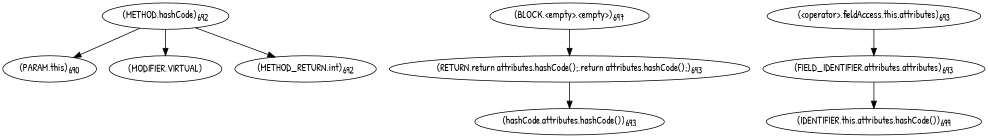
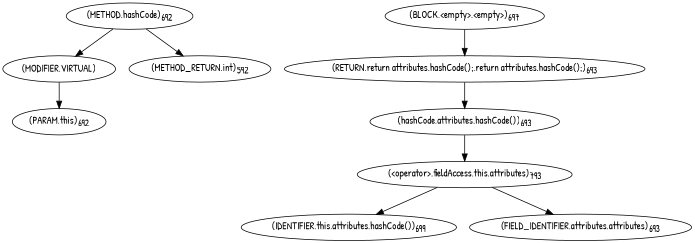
(945, 15) -> (535, 173)
(110, 41) -> (59, 92)
(74, 68) -> (84, 121)
(348, 68) -> (243, 68)
(874, 92) -> (410, 199)
none -> (465, 145)
